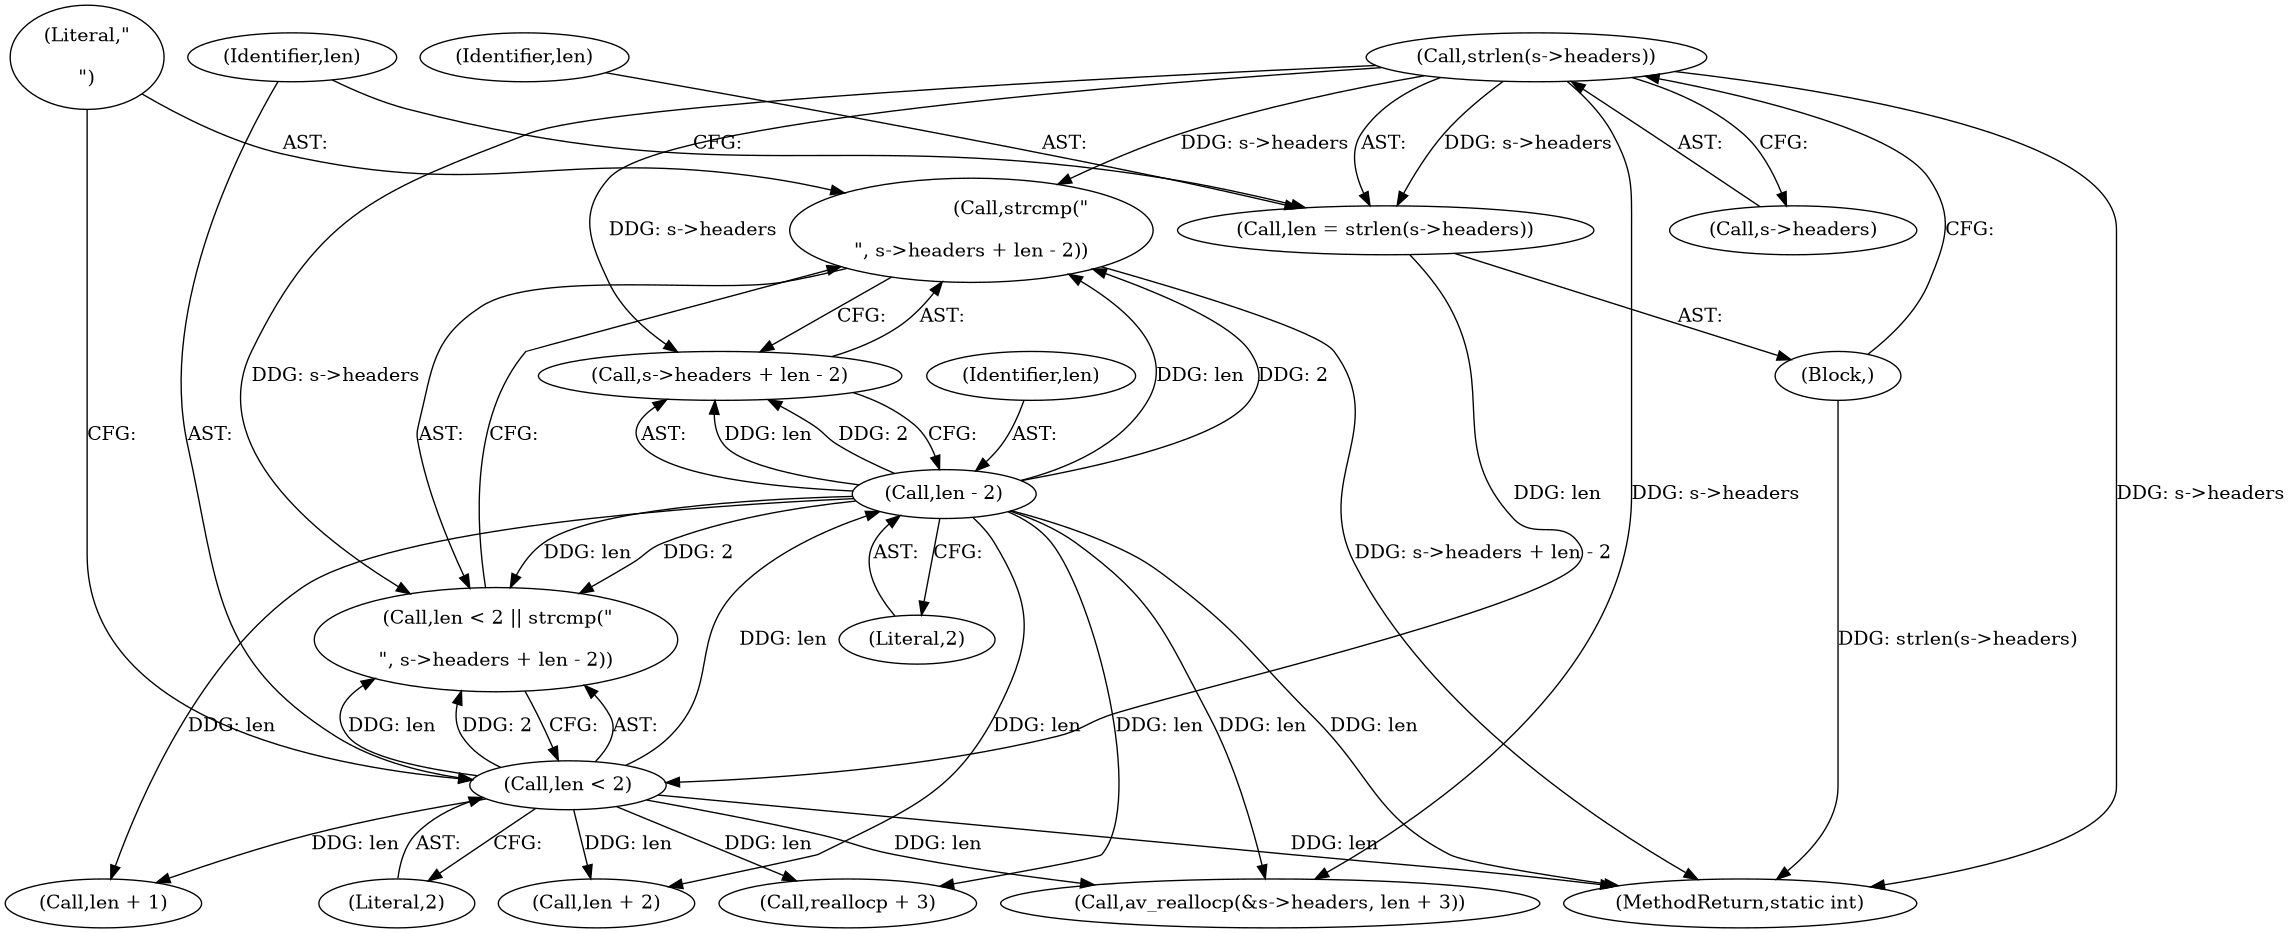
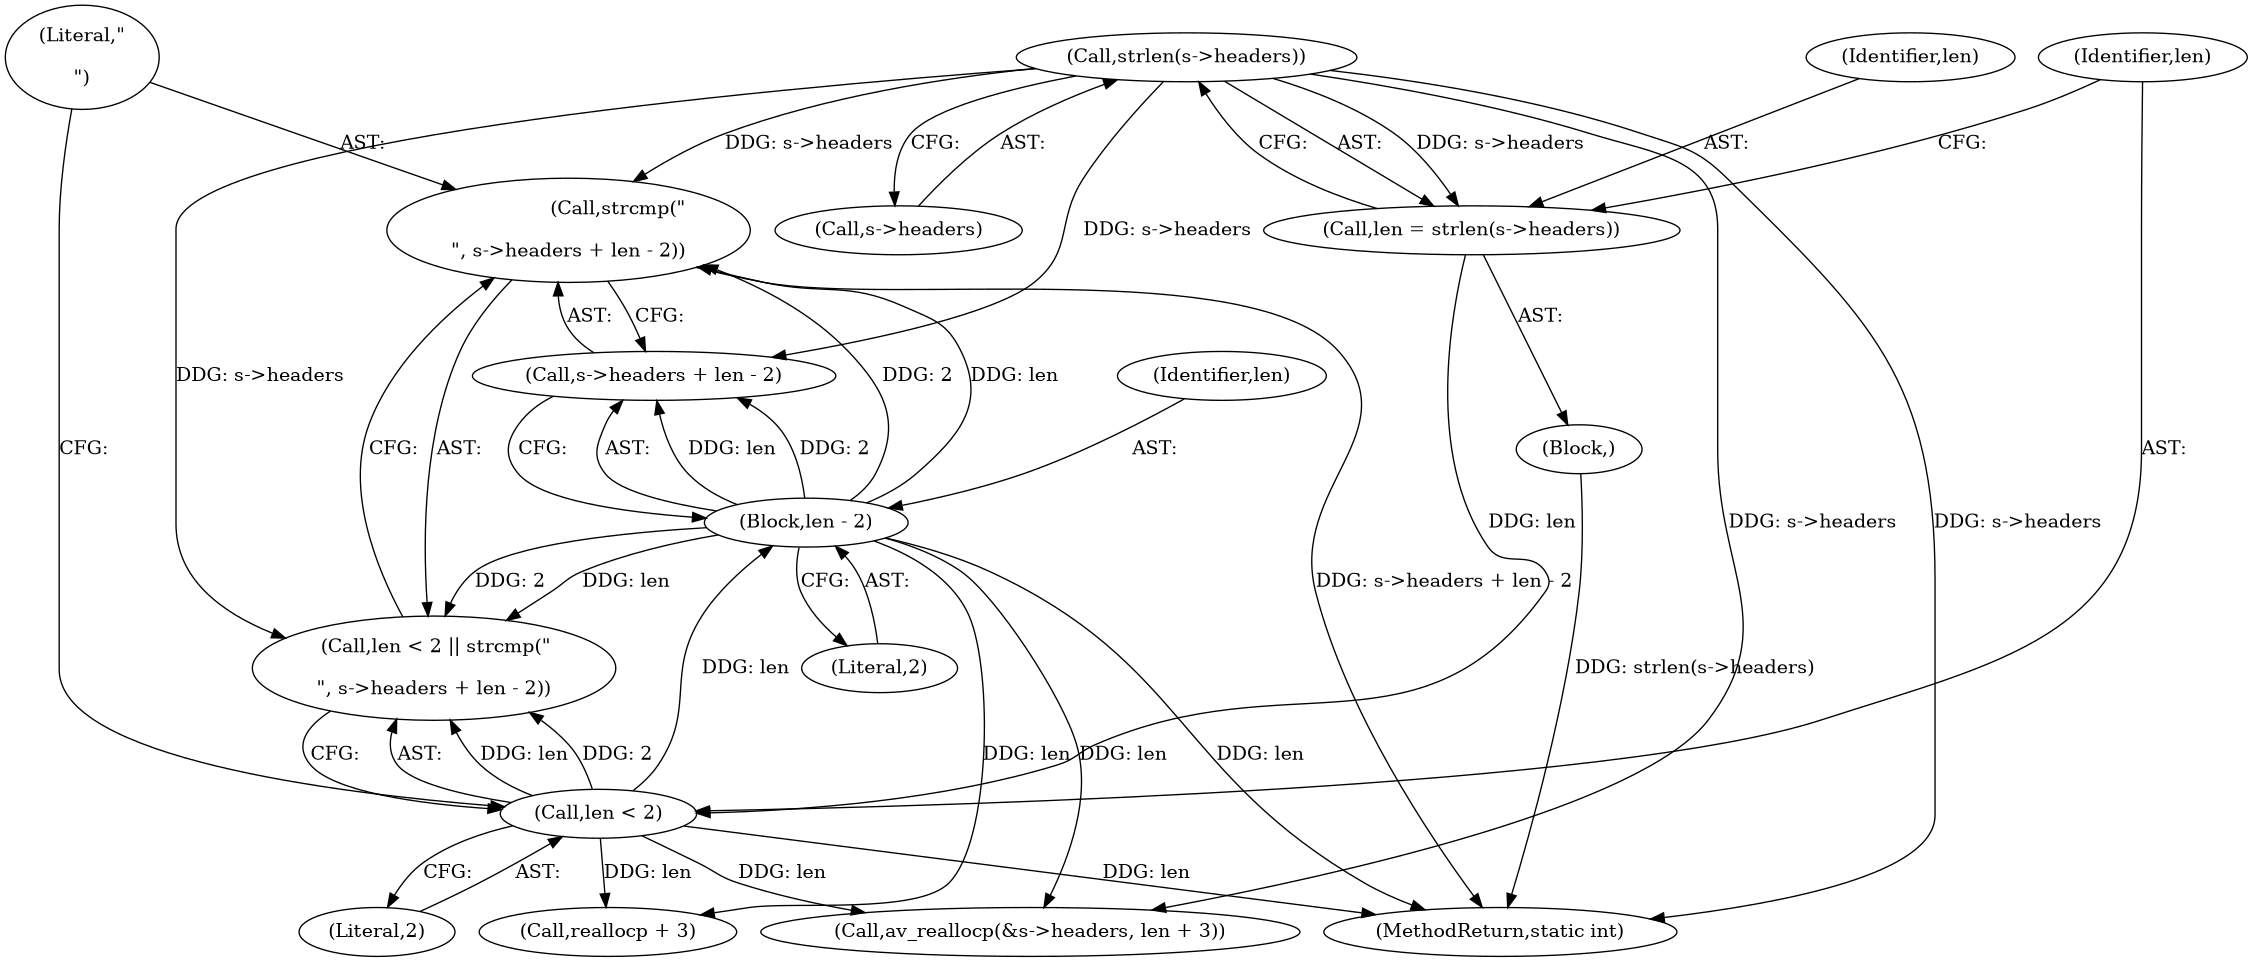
(1896, 151) -> (1280, 168)
(944, 494) -> (806, 523)
(103, 903) -> none
(596, 903) -> none
